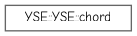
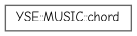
(68, 18) -> (68, 18)
